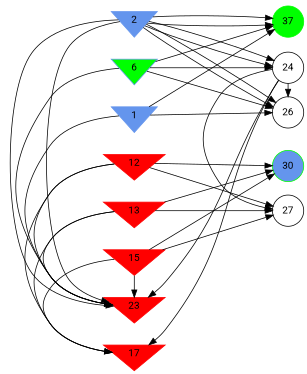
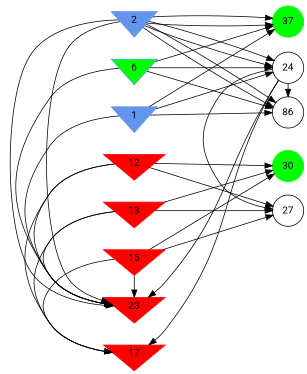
none -> (205, 93)
(288, 112) -> (288, 112)
(288, 166) -> (288, 166)
